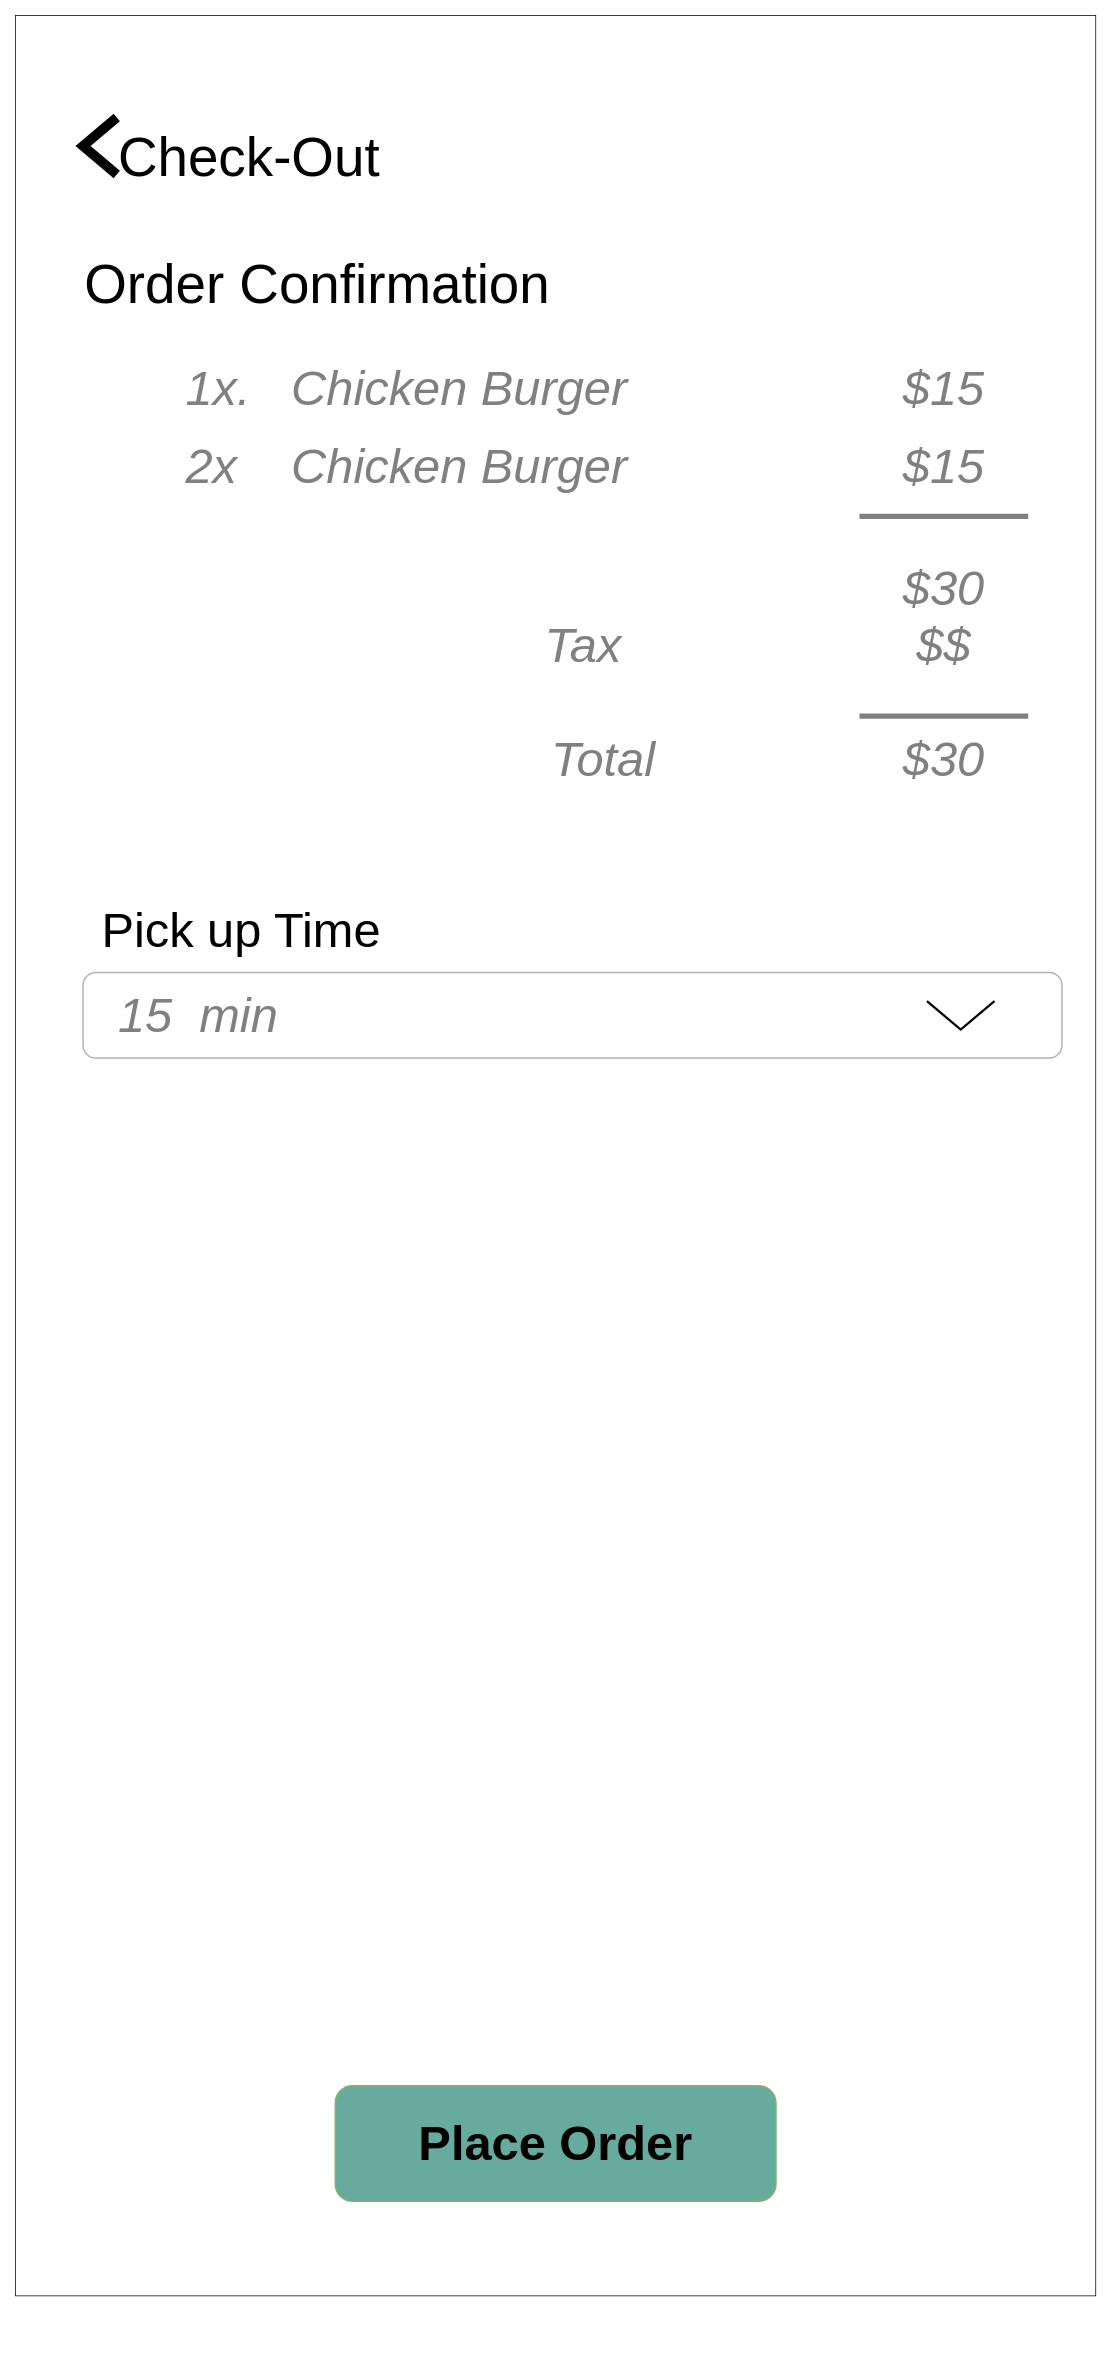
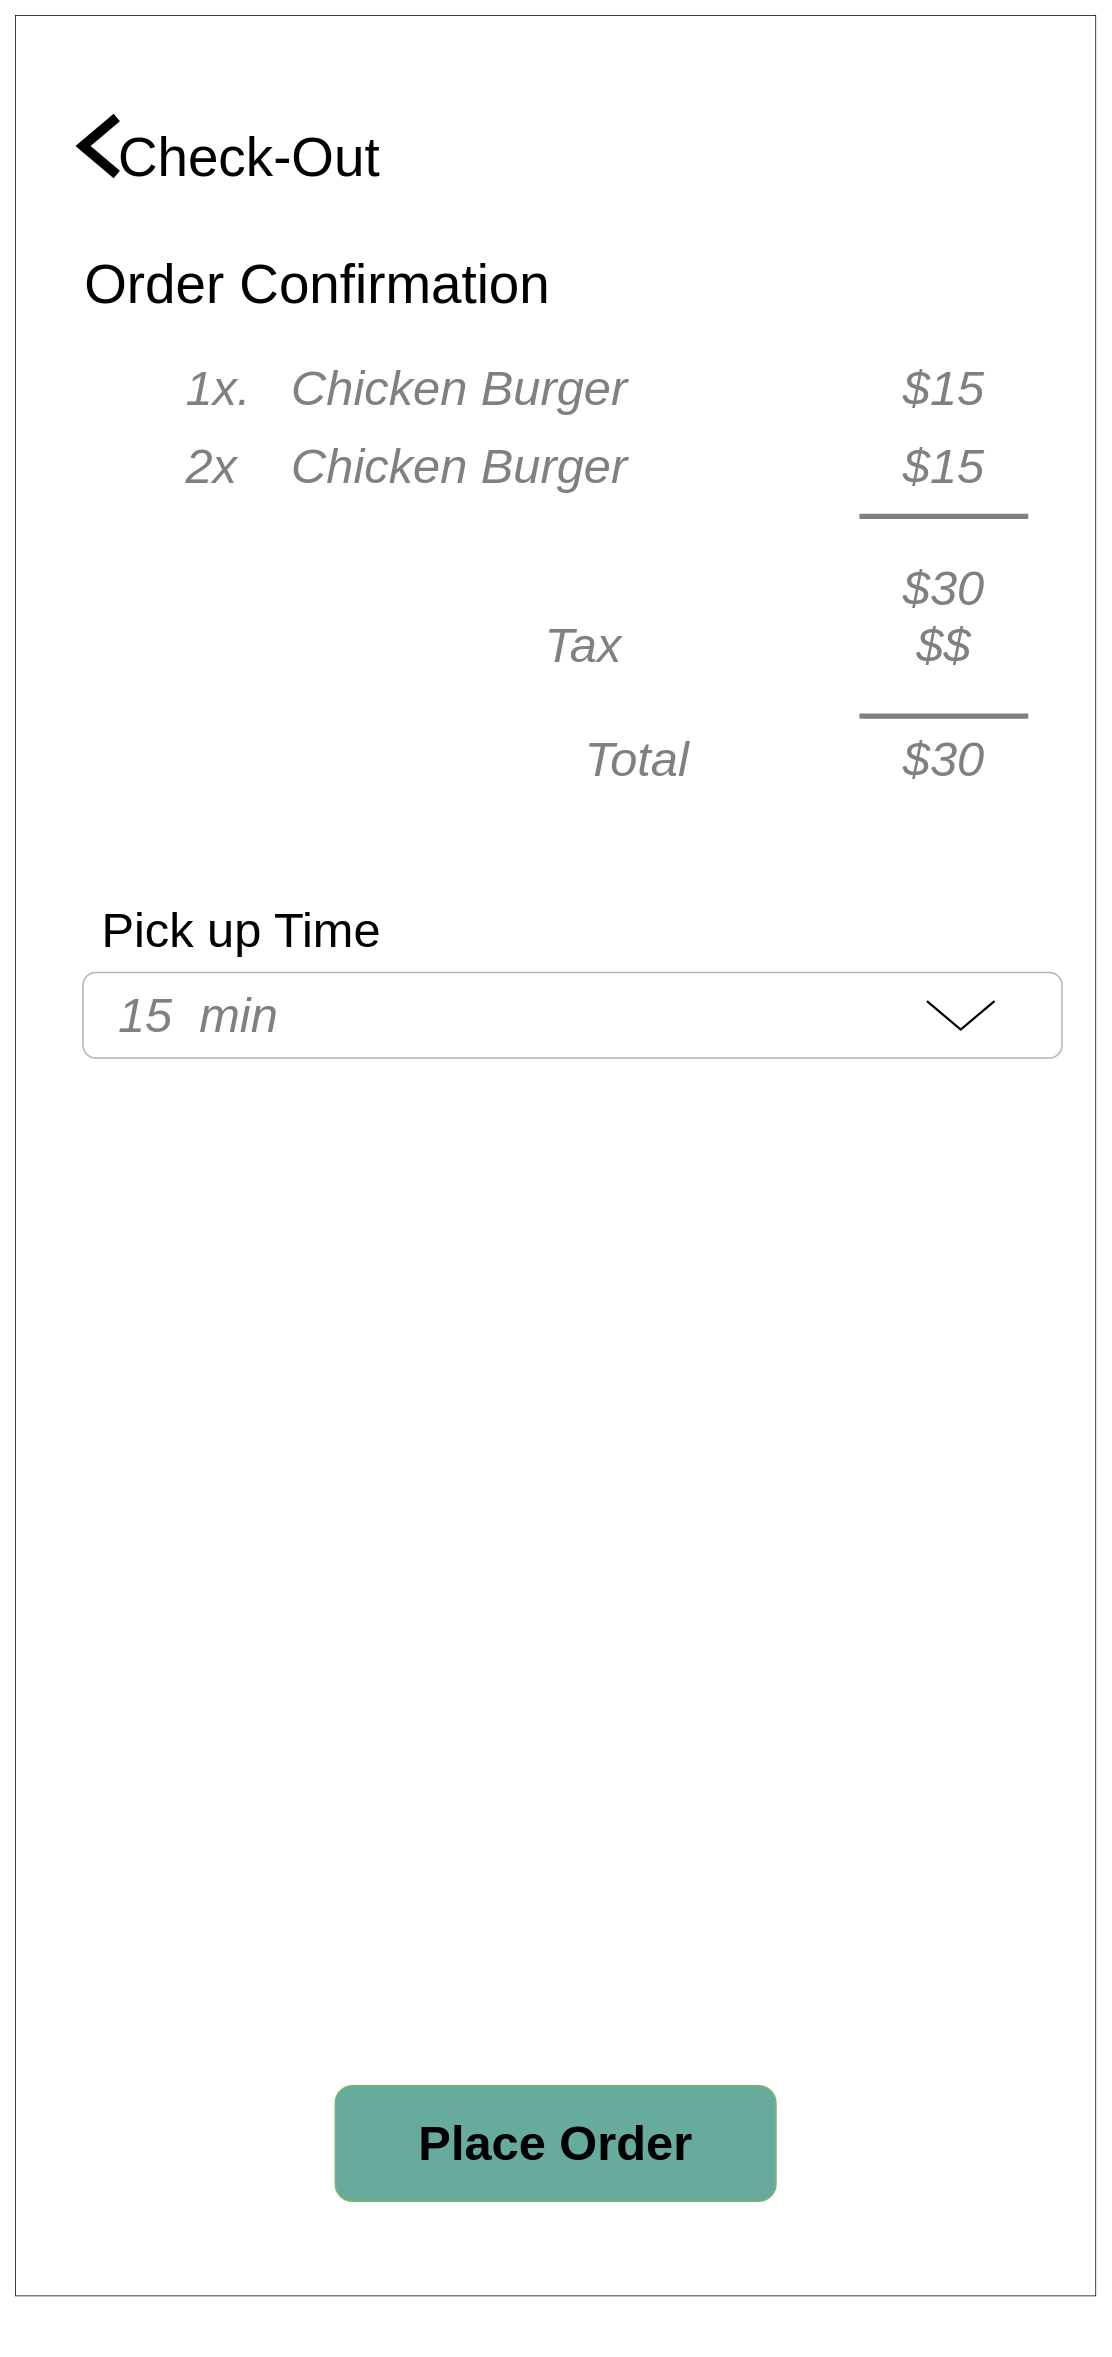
(437, 759) -> (471, 759)
